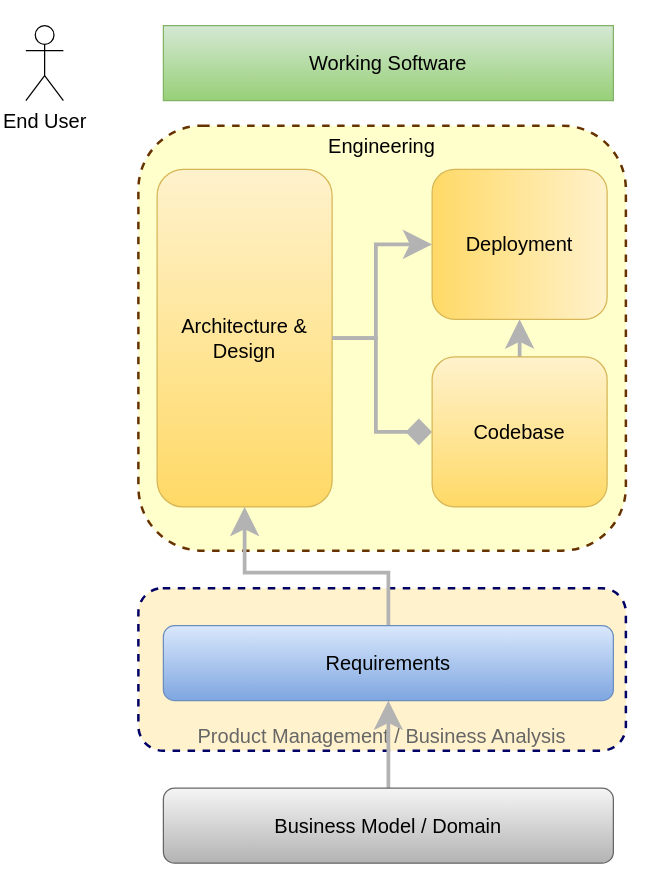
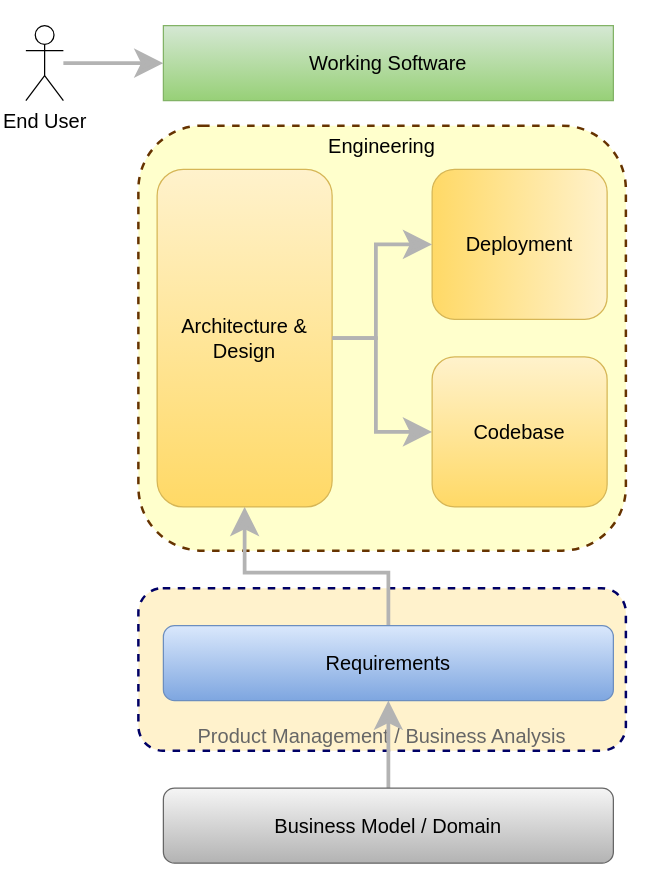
none -> (103, 63)
(519, 340) -> none
(407, 432) -> (408, 432)
